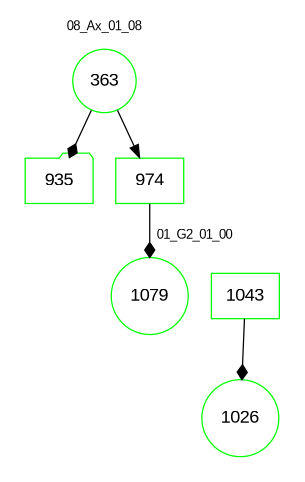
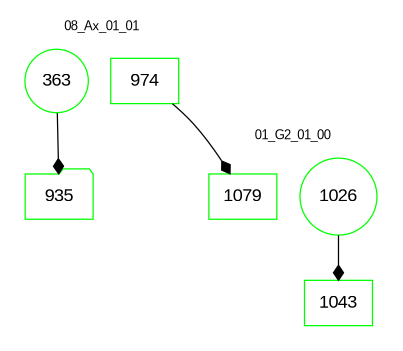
(104, 27) -> (102, 27)
(126, 128) -> none
(150, 296) -> (243, 197)
(244, 342) -> (338, 250)
